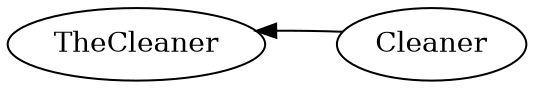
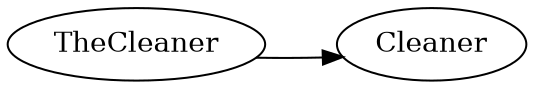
(310, 31) -> (289, 58)
